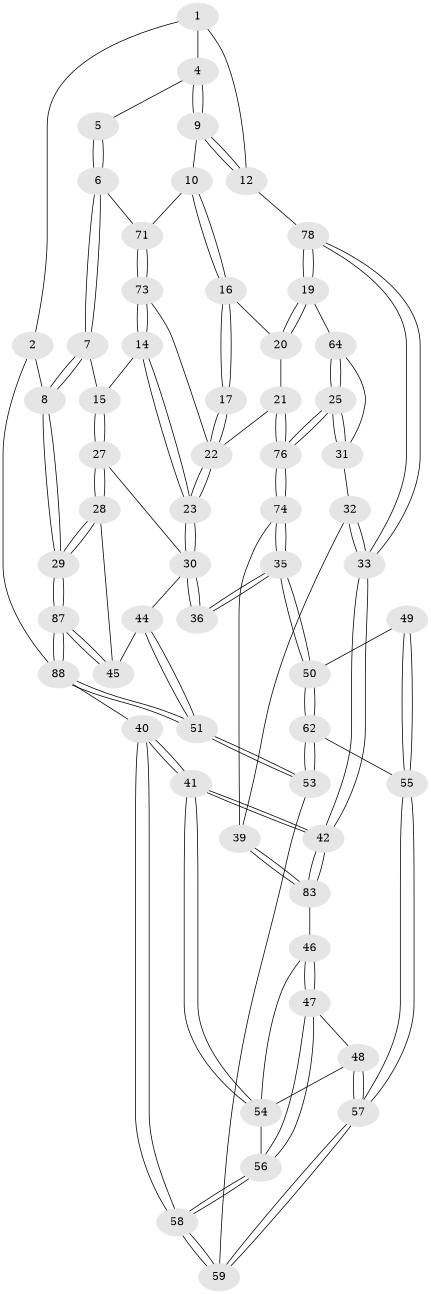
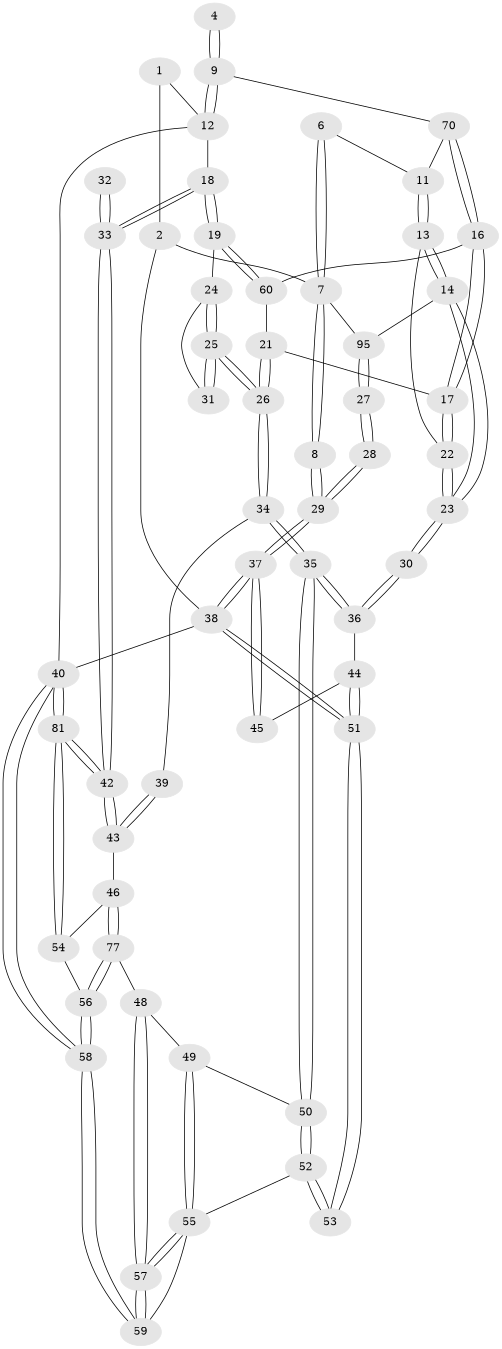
(198, 44) -> none
(98, 126) -> none
(192, 181) -> (449, 126)
(142, 236) -> (423, 181)
(308, 236) -> (208, 181)
(142, 291) -> (423, 236)
(281, 346) -> (266, 291)
(336, 346) -> (212, 291)
none -> (60, 352)
(39, 373) -> (224, 260)
(100, 400) -> (364, 346)
(246, 428) -> (353, 372)
(281, 455) -> (263, 400)
(346, 482) -> none
(145, 510) -> none
(281, 510) -> (263, 510)
(107, 592) -> none
(166, 592) -> (355, 647)
(59, 620) -> (256, 565)
(280, 669) -> none
(59, 674) -> (212, 620)
(310, 729) -> (306, 1168)
(191, 784) -> (59, 729)
(310, 894) -> (113, 839)
(310, 1003) -> (113, 948)
(246, 1028) -> (173, 1280)
(313, 1084) -> (165, 1031)
